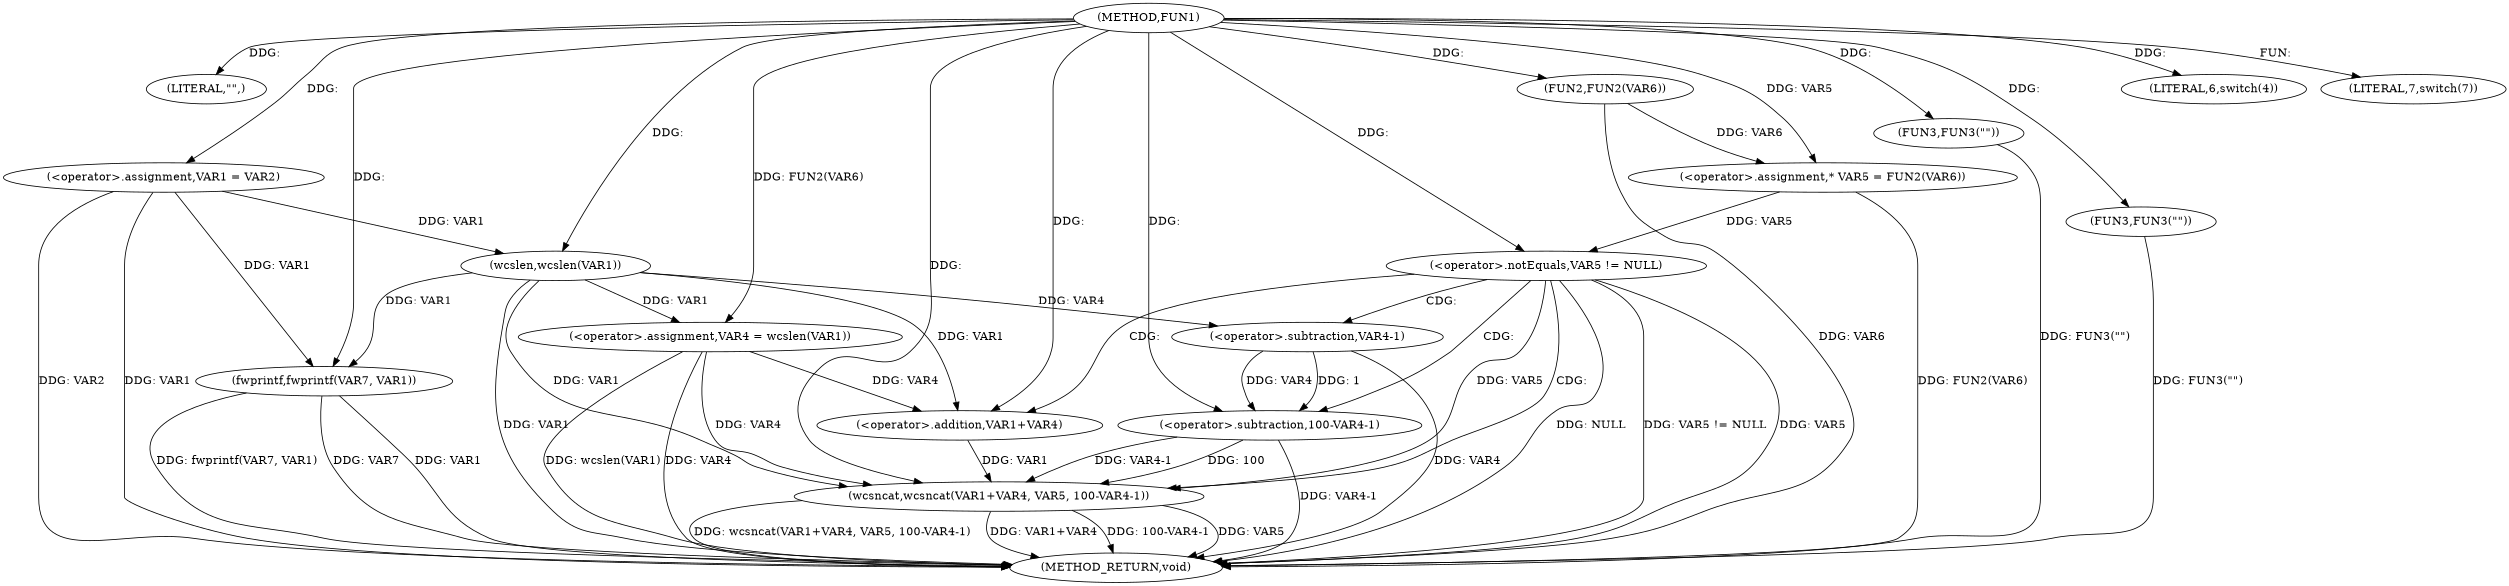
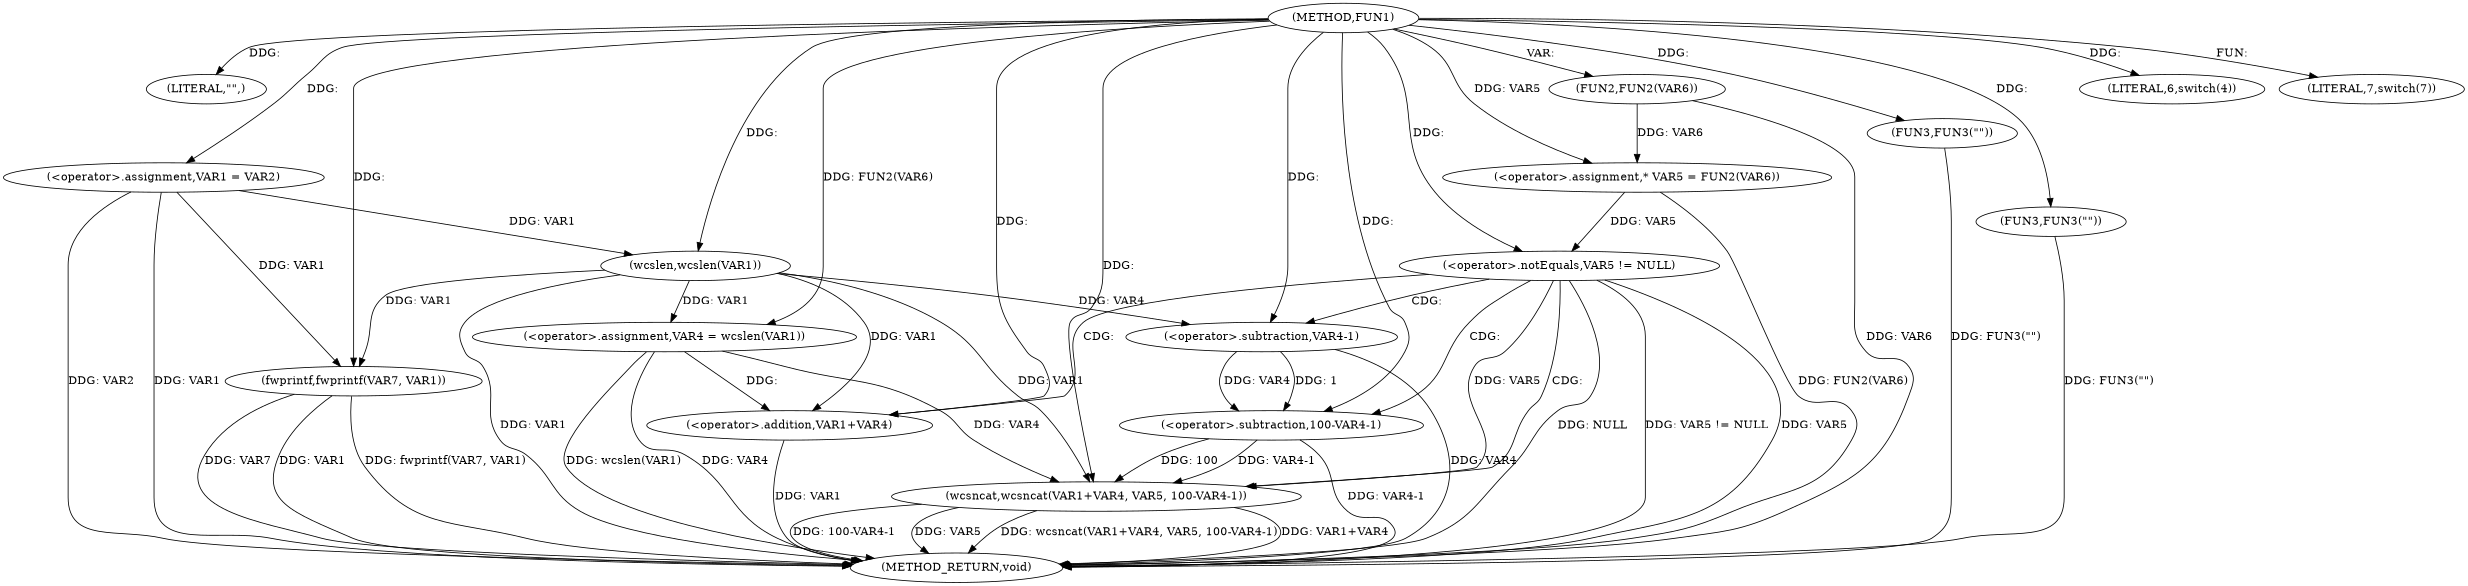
(1450, 54) -> (1543, 54)
none -> (1288, 168)
(906, 381) -> (764, 381)
(977, 457) -> (779, 524)
